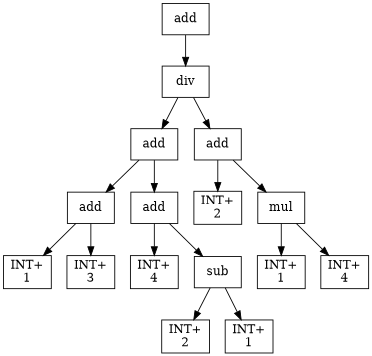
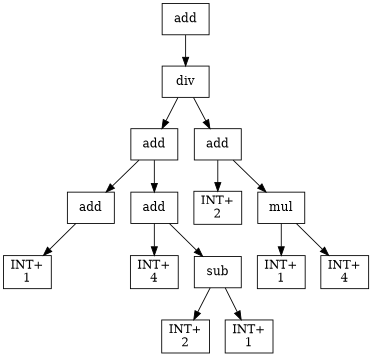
(91, 272) -> none
